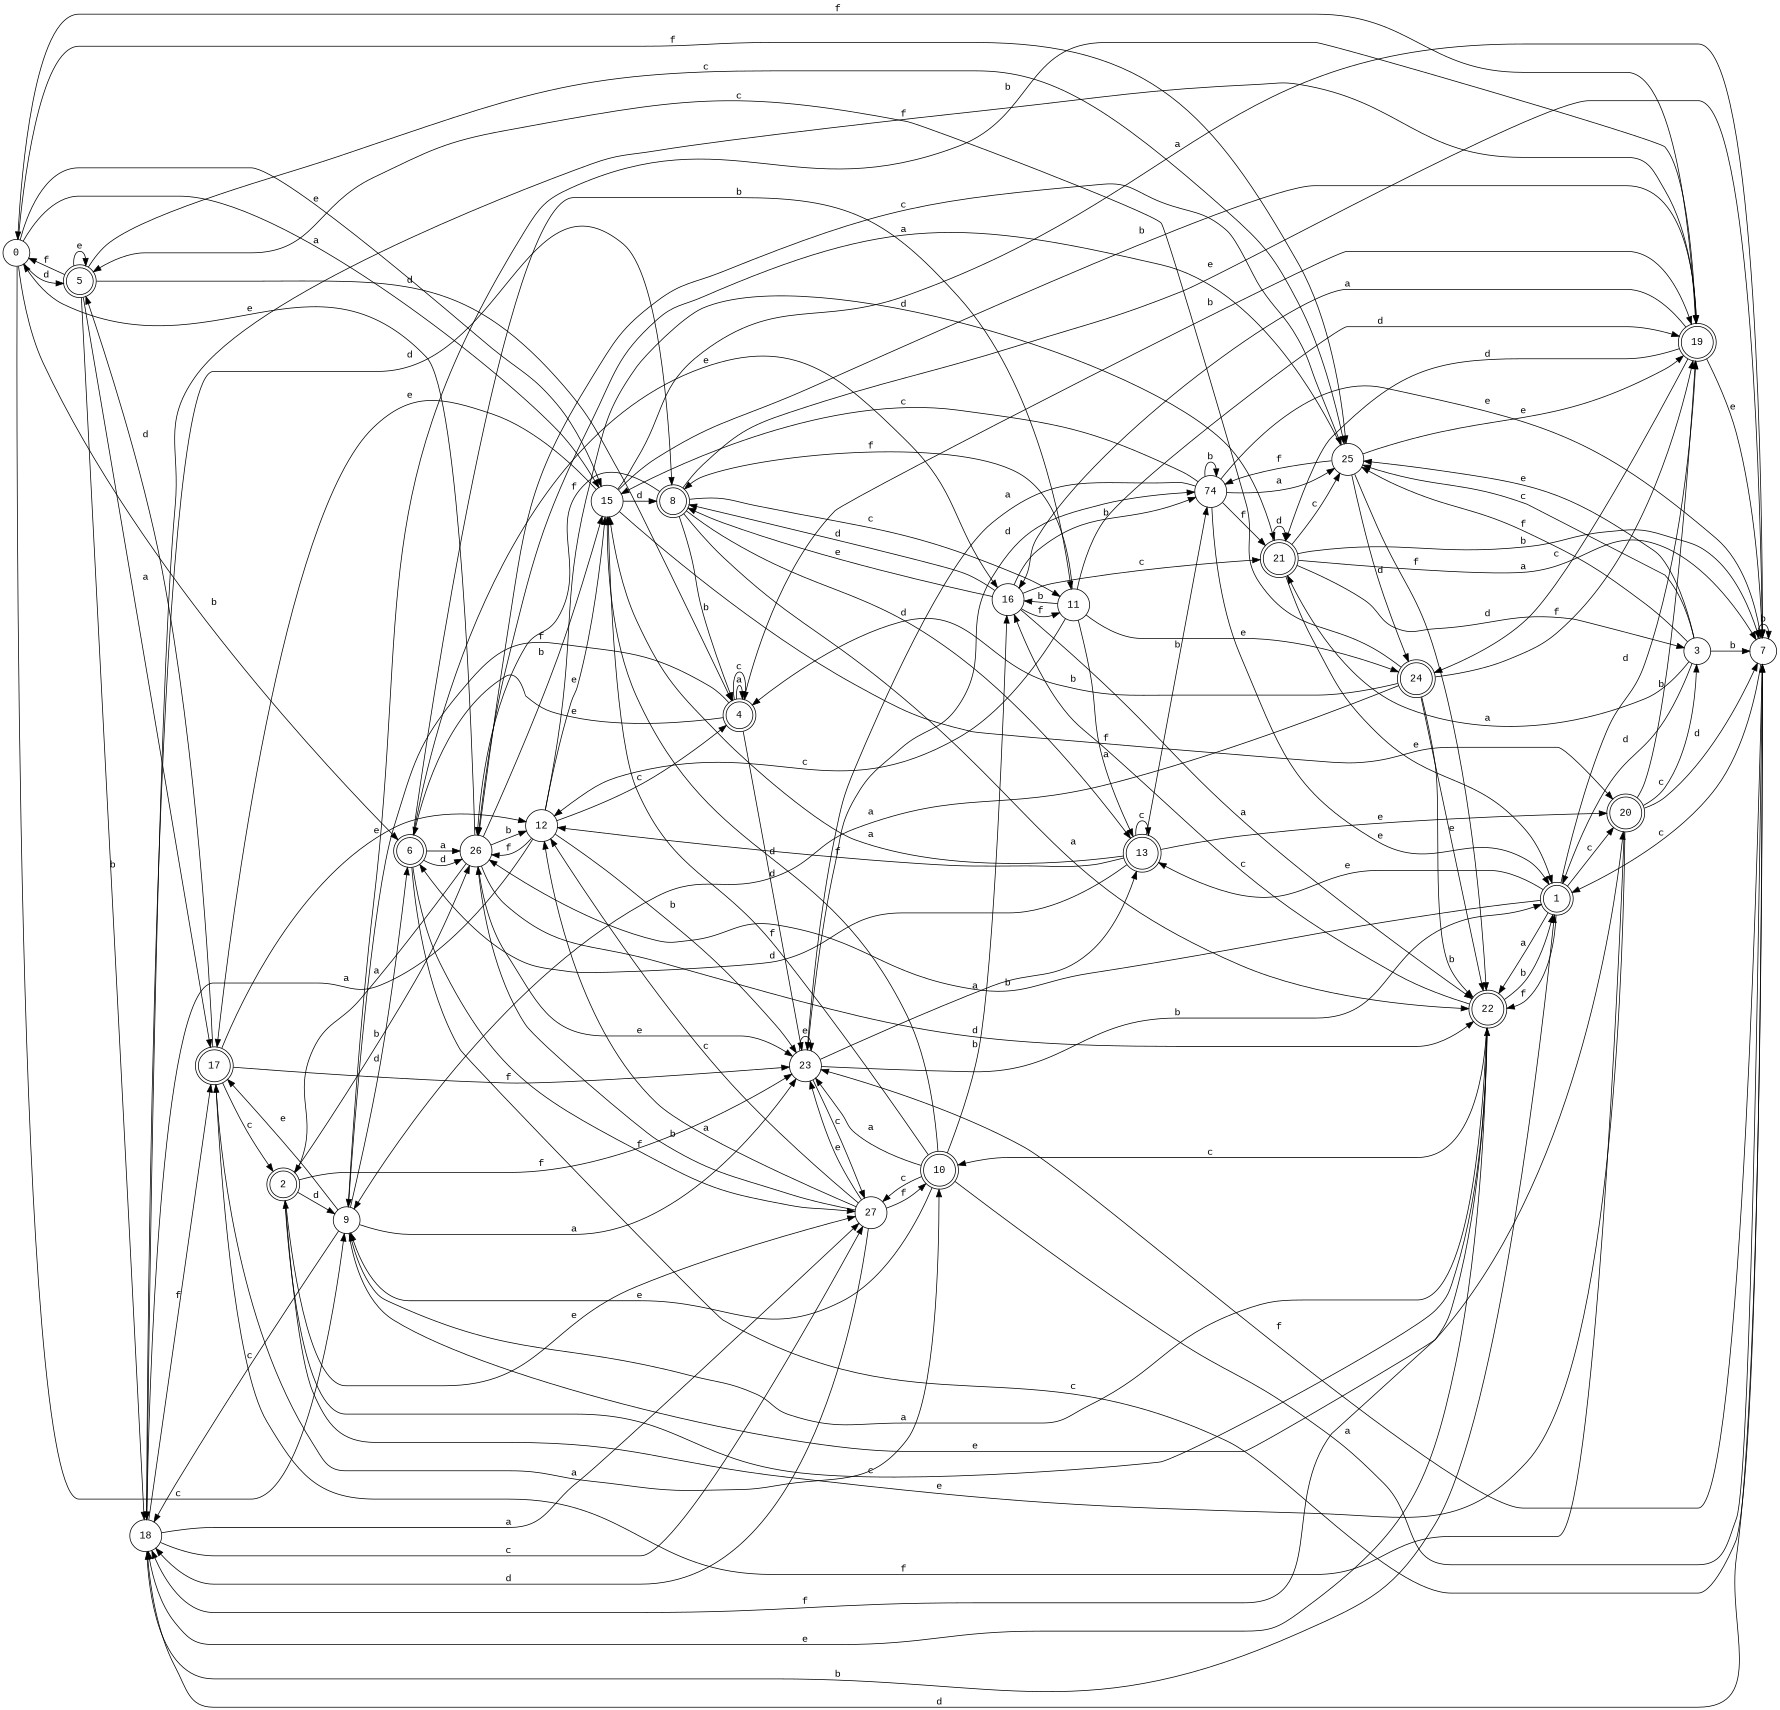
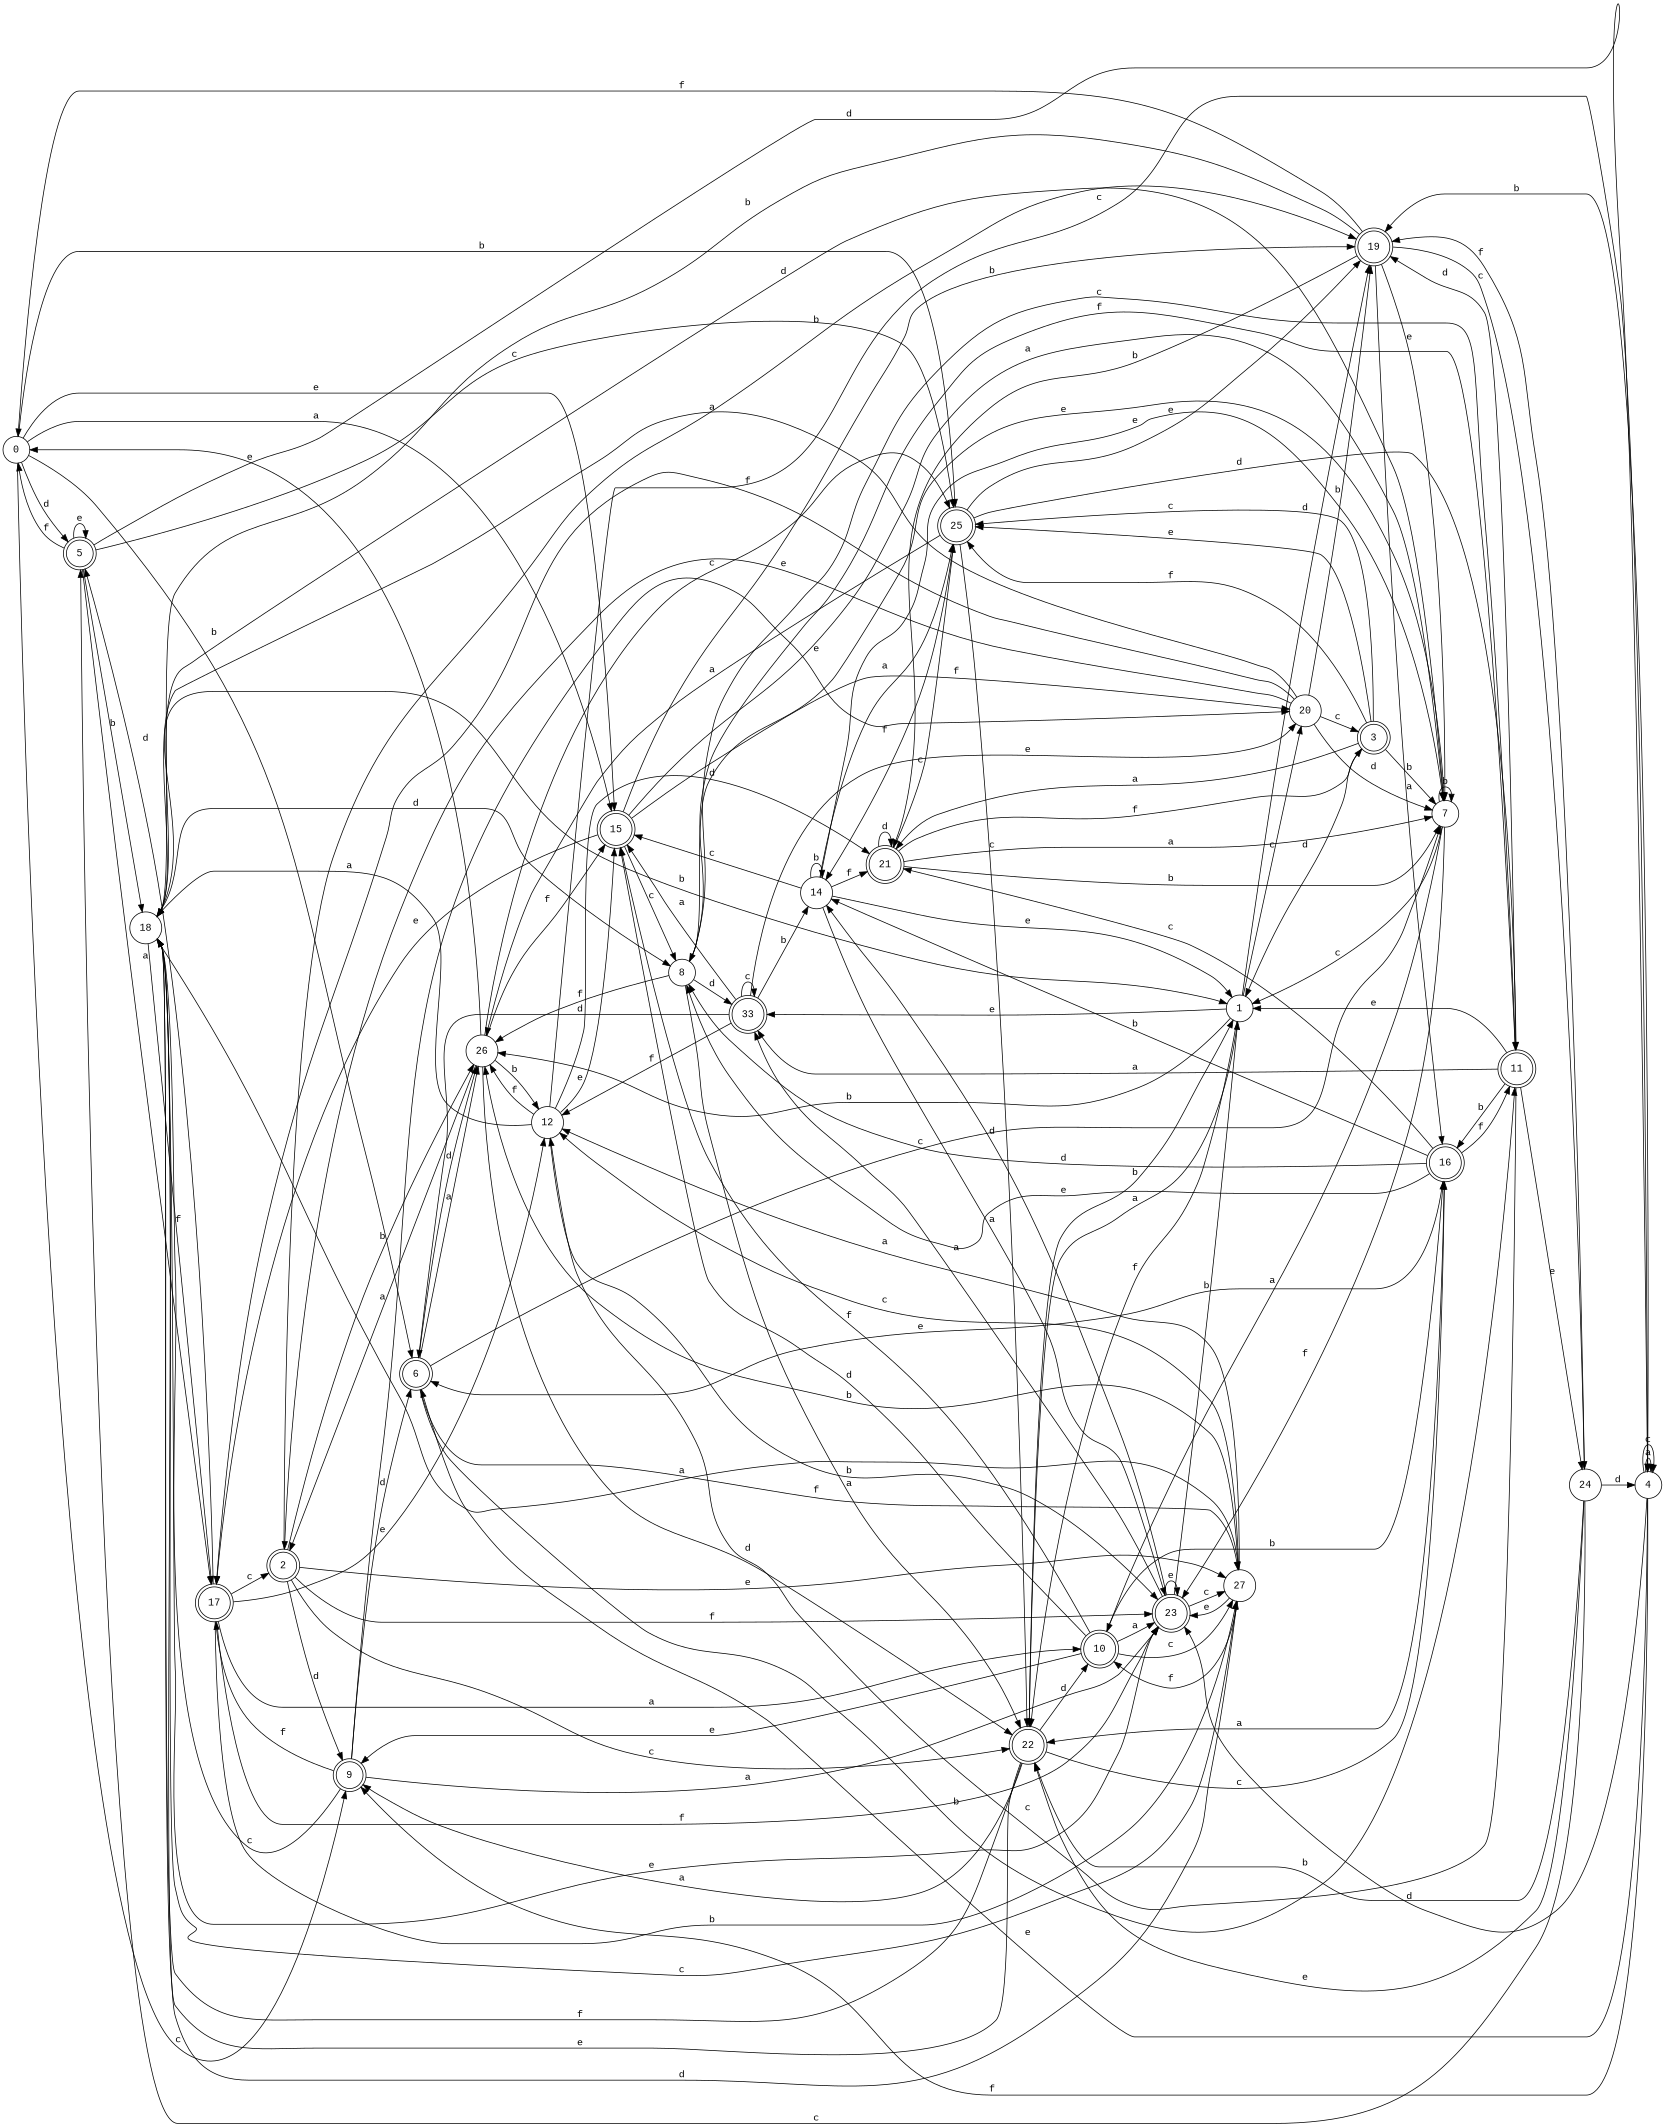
(673, 40) -> (482, 246)
(904, 114) -> (748, 203)
(697, 160) -> (499, 605)
(1488, 354) -> (1135, 355)
(627, 410) -> (972, 1330)
none -> (636, 434)
(1348, 459) -> (957, 526)
(1211, 492) -> (817, 893)
(640, 496) -> (652, 895)
(607, 501) -> (616, 829)
(673, 501) -> (682, 973)
(1373, 562) -> (1453, 523)
(1416, 562) -> (992, 845)
(1008, 600) -> (1445, 1163)
(1074, 605) -> (1517, 1069)
(701, 606) -> none
(1488, 613) -> (1135, 810)
(1697, 651) -> (1374, 738)
(542, 652) -> (548, 899)
(1074, 679) -> (1618, 1479)
(1416, 679) -> (1585, 1485)
(739, 715) -> (1648, 1485)
(1395, 749) -> (1393, 1008)
(1626, 813) -> (1305, 711)
(820, 849) -> none
(1142, 853) -> (748, 1014)
(1557, 899) -> (1240, 1008)
(583, 1033) -> (254, 1924)
(805, 1066) -> (1171, 1613)
(283, 1118) -> (283, 1732)
(1211, 1152) -> (1064, 1688)
(347, 1220) -> (350, 1775)
(1712, 1562) -> (1302, 1236)
none -> (694, 1926)
